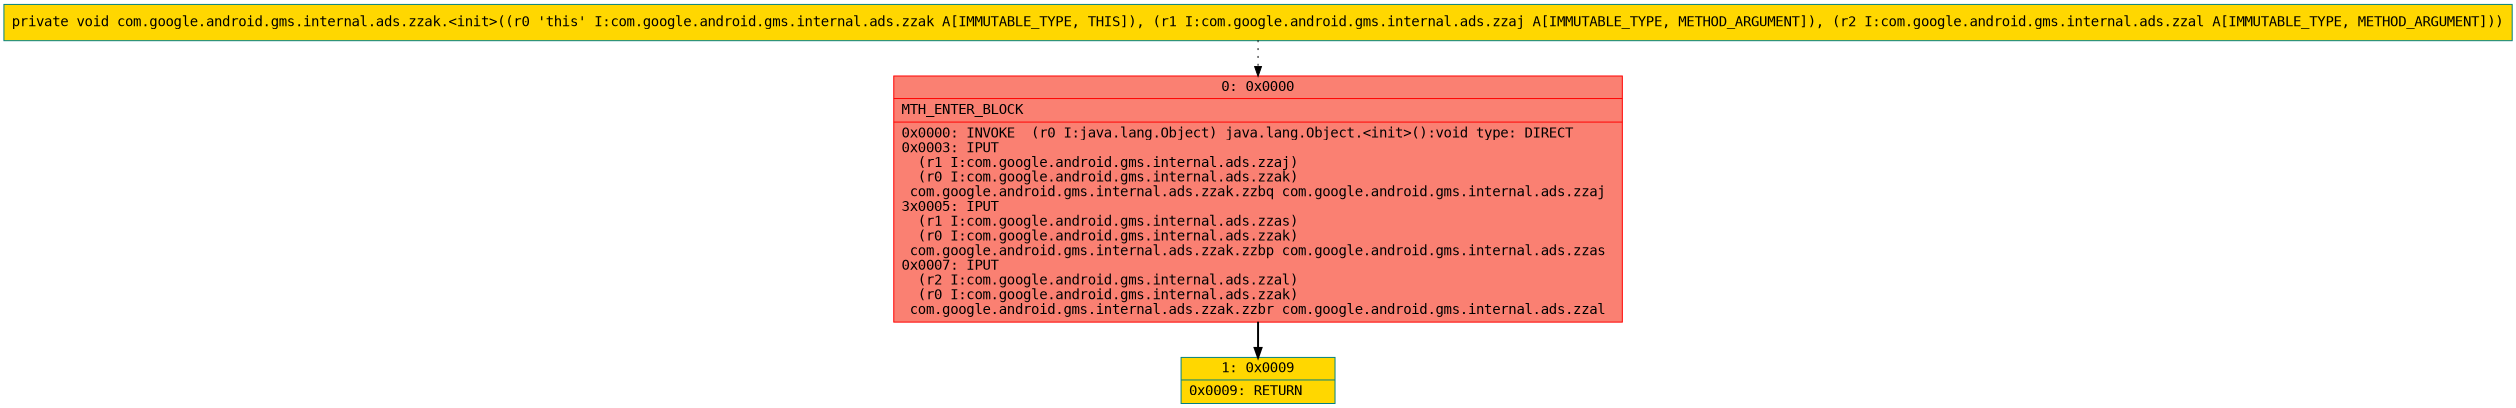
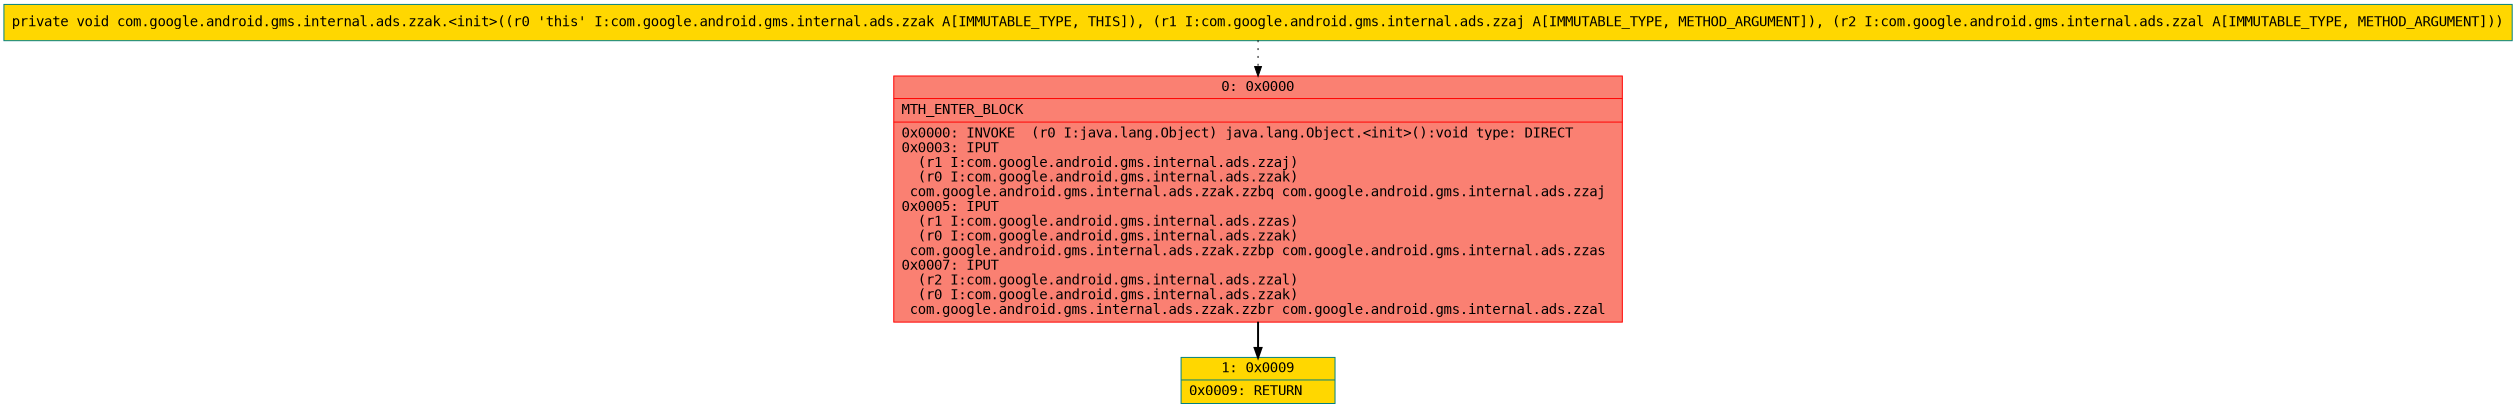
(958, 207) -> (958, 207)
